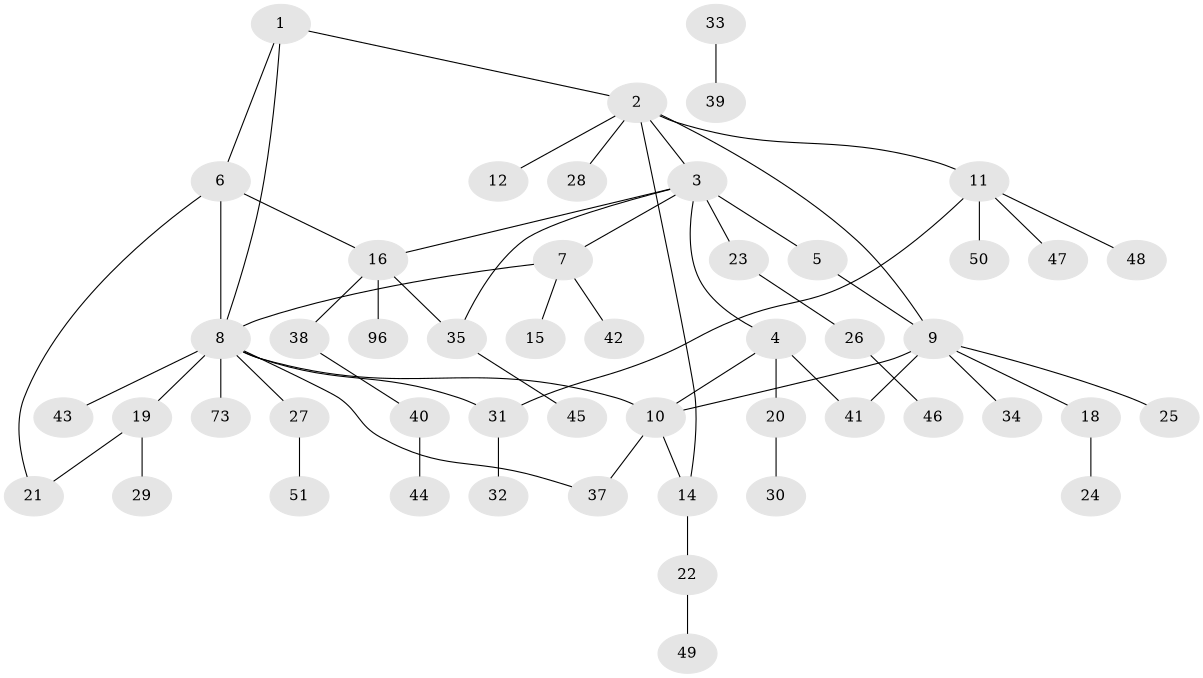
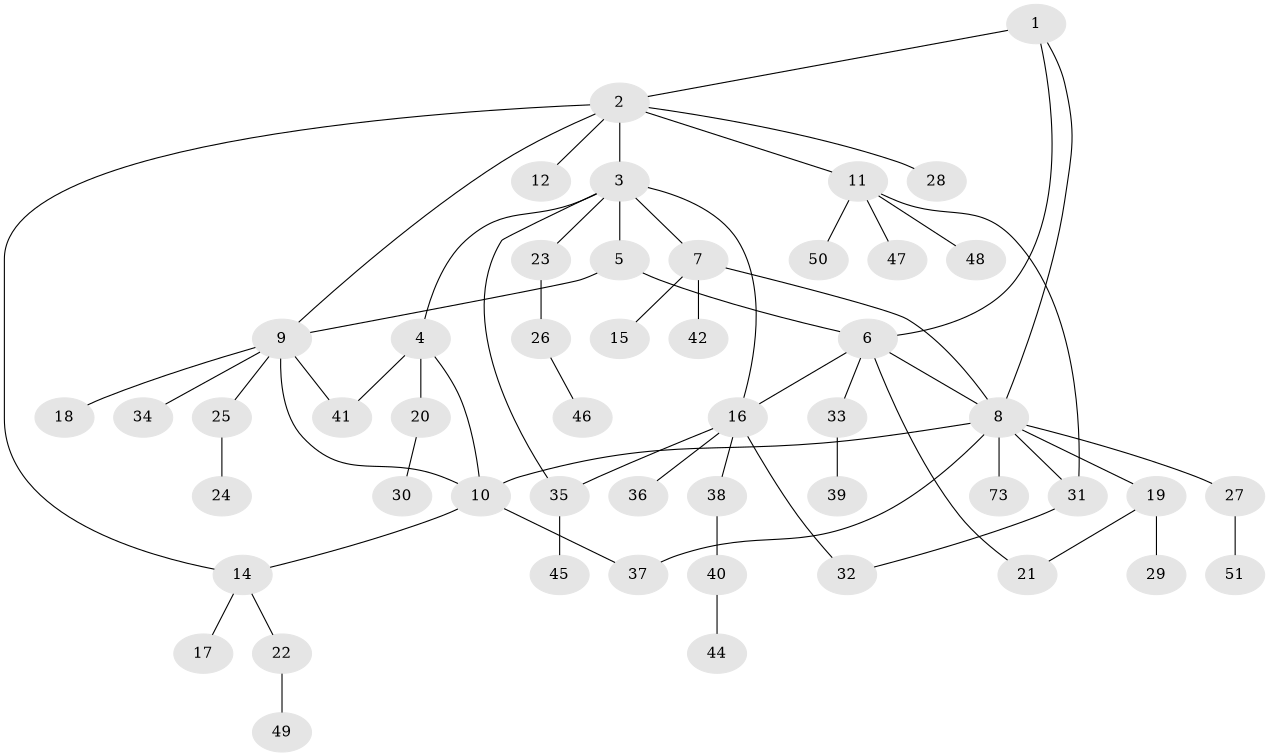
none -> (740, 306)
(378, 339) -> (638, 496)
none -> (853, 378)
(63, 418) -> none
(1091, 457) -> (222, 457)
none -> (786, 499)
none -> (203, 654)
